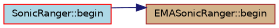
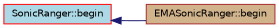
(124, 8) -> (134, 21)
